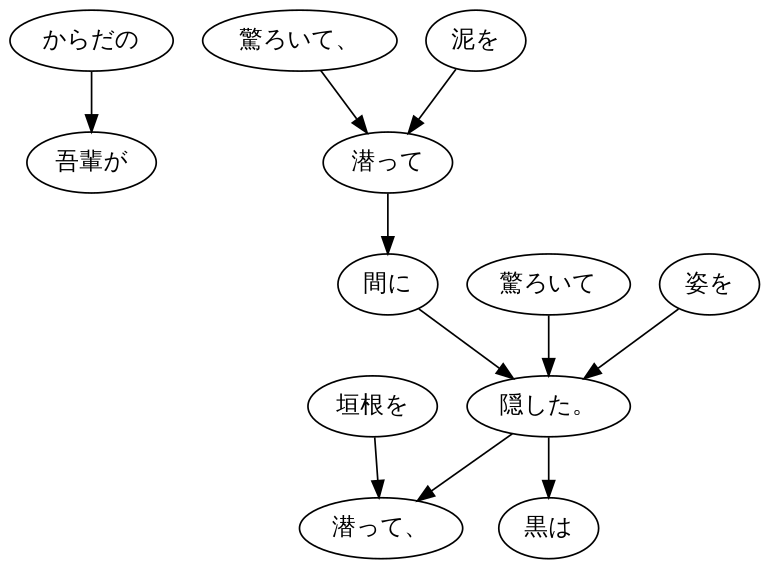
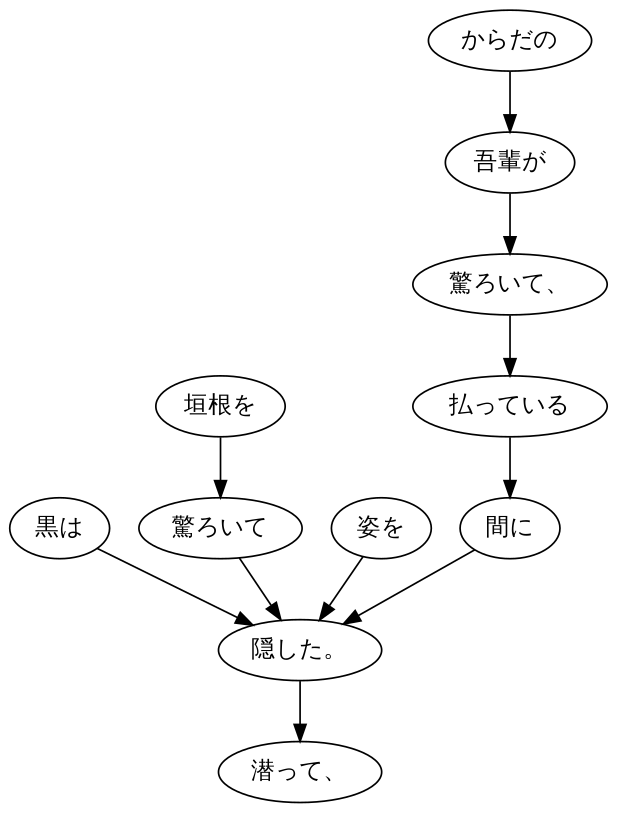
(476, 41) -> none
(388, 163) -> (510, 406)
none -> (510, 215)
(376, 459) -> (221, 459)
(549, 459) -> (167, 583)
